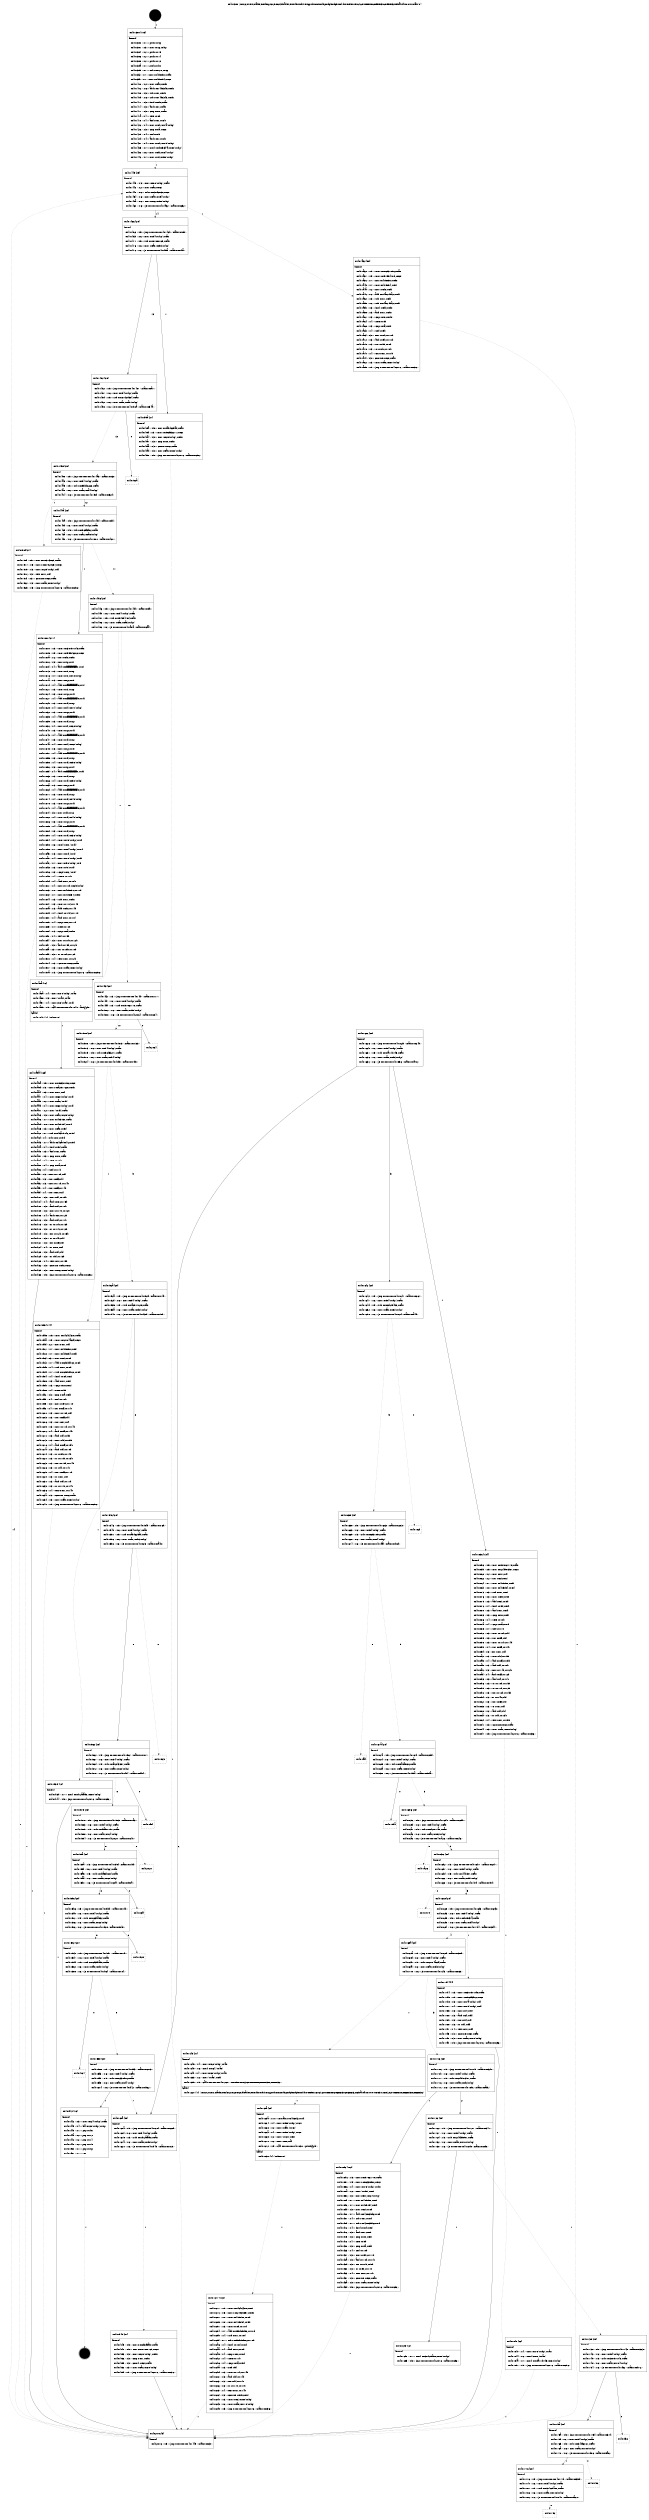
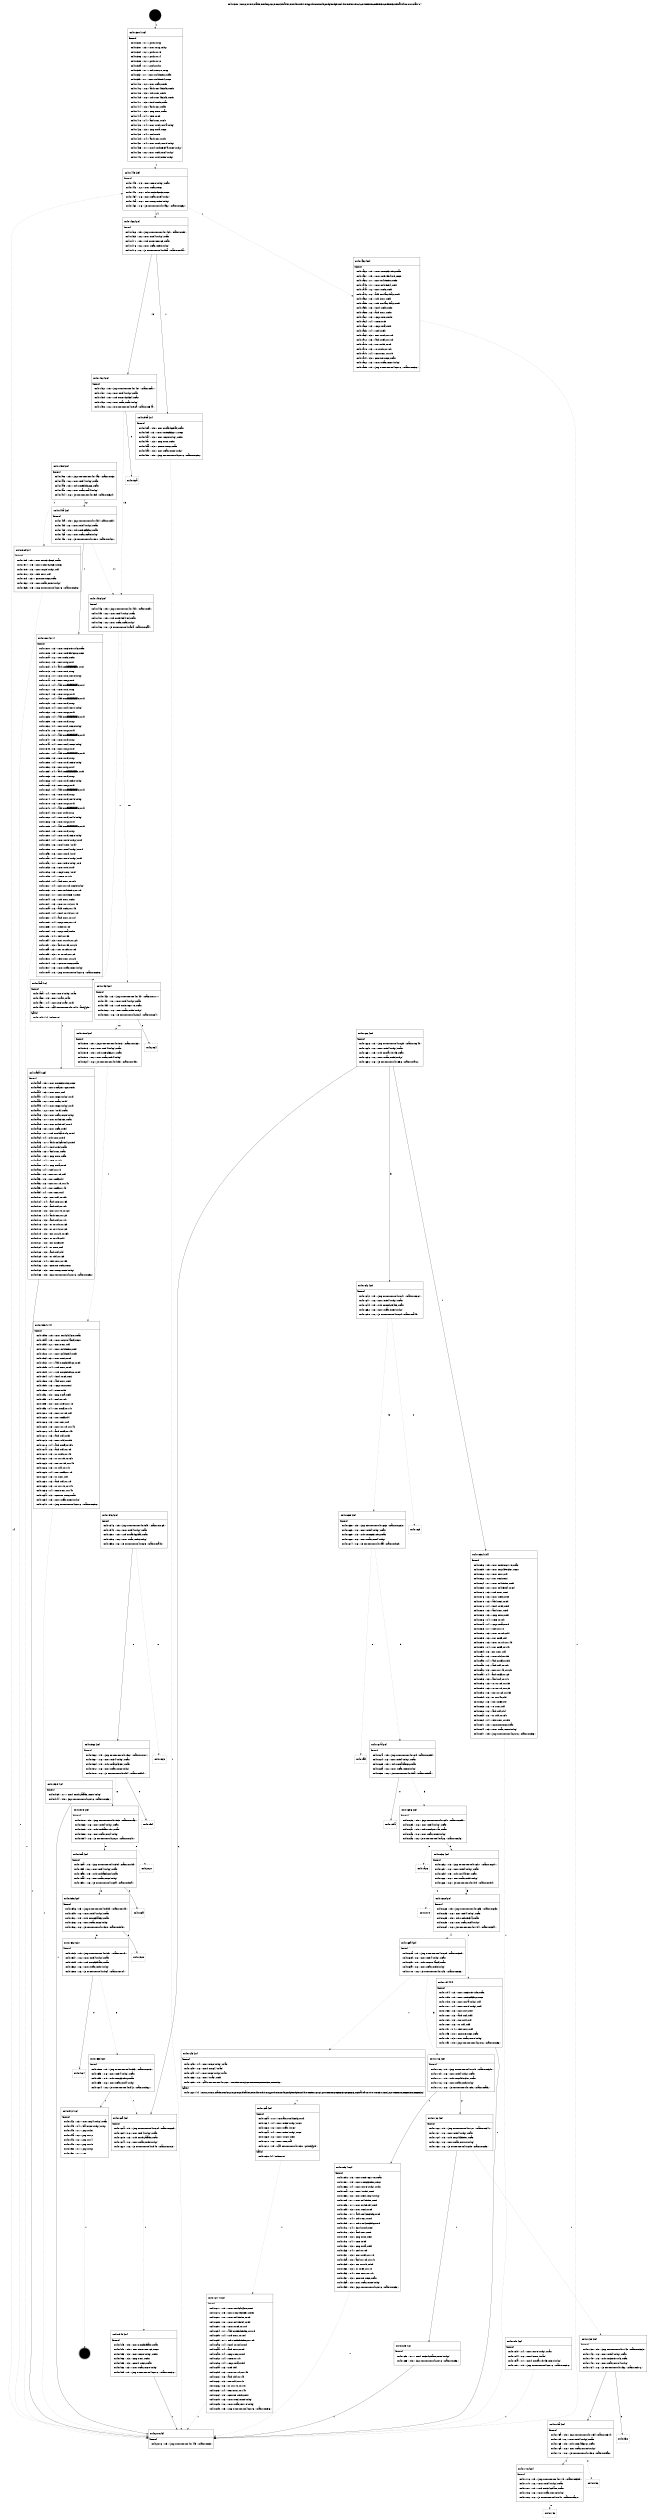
(104, 436) -> (123, 502)
(134, 1300) -> none
none -> (322, 2420)
